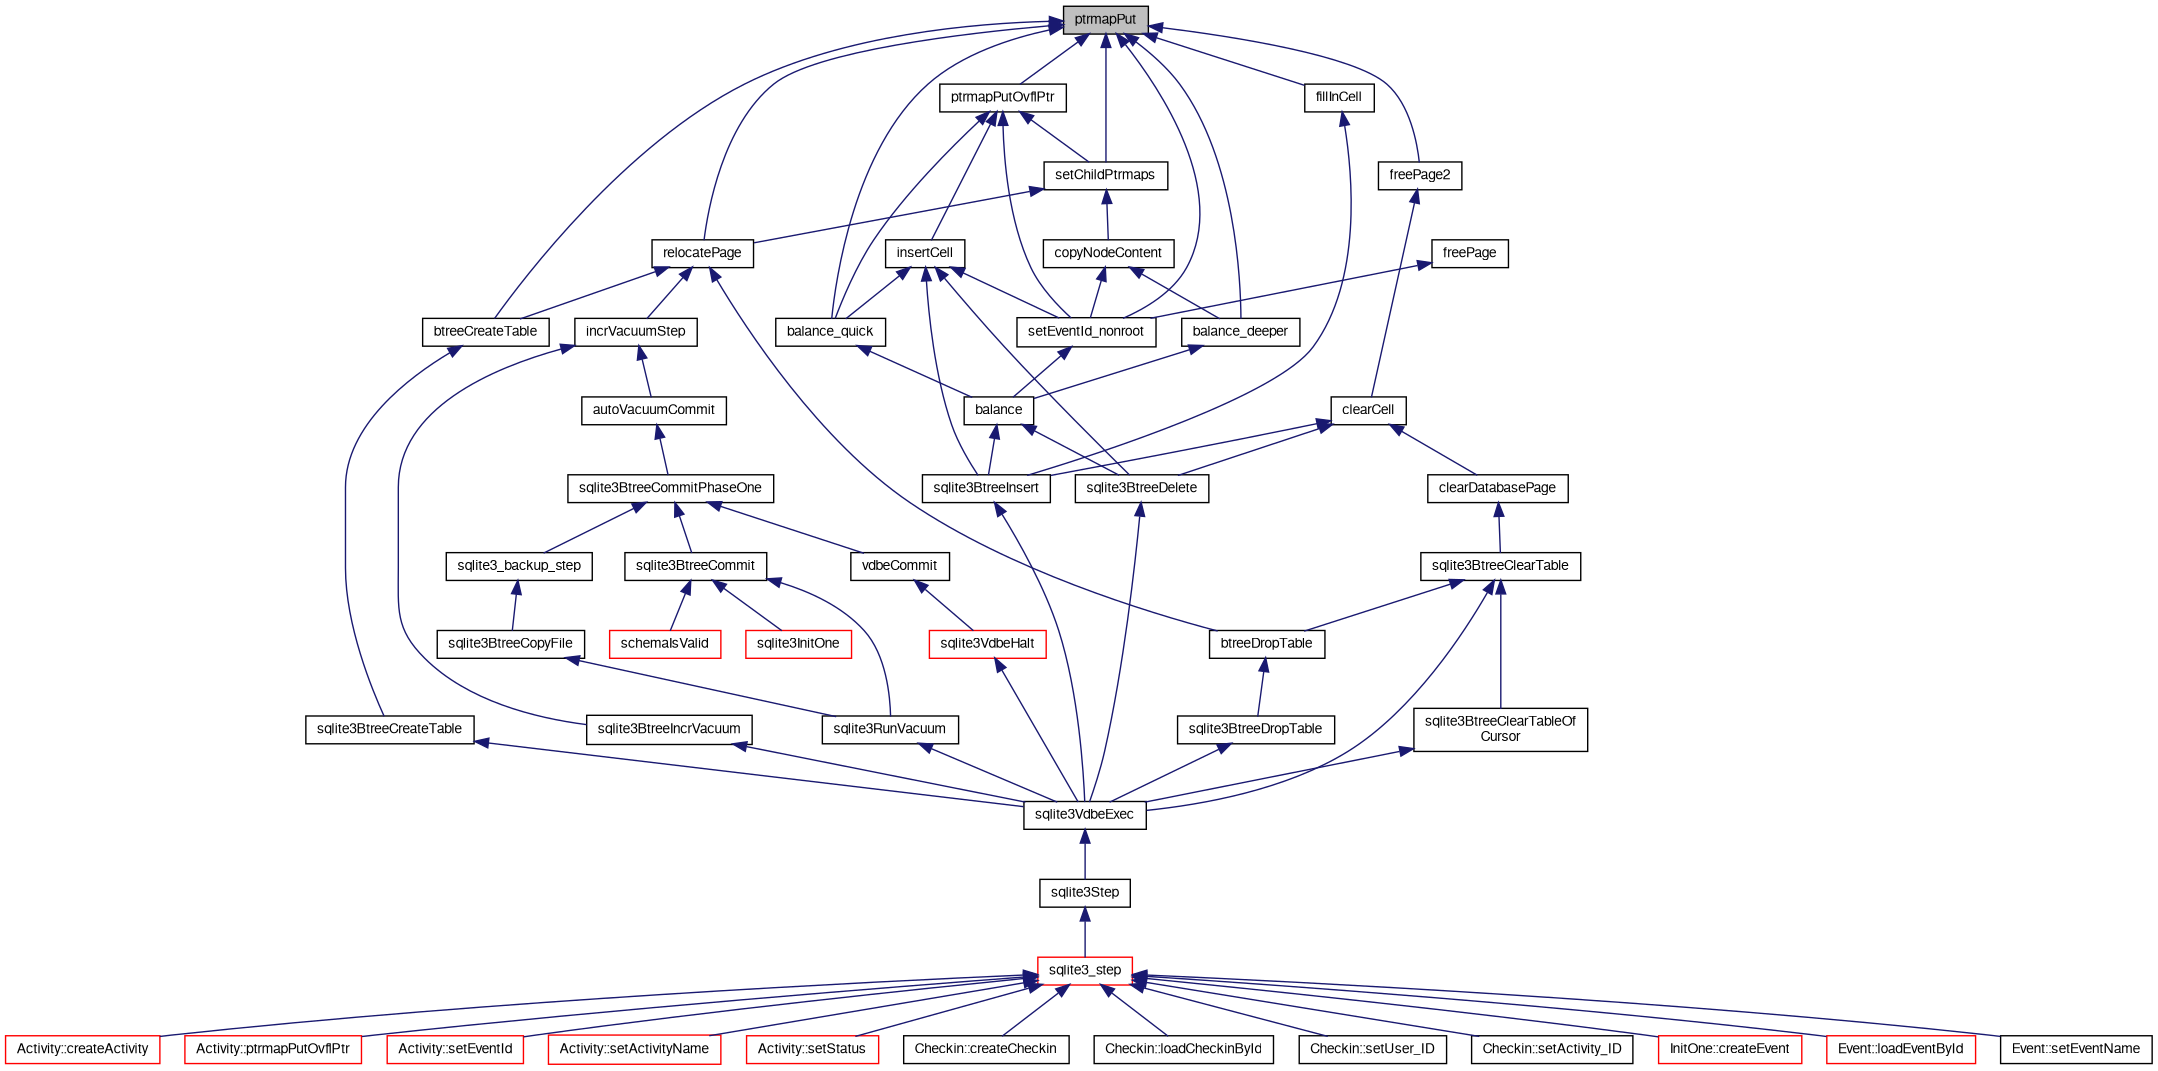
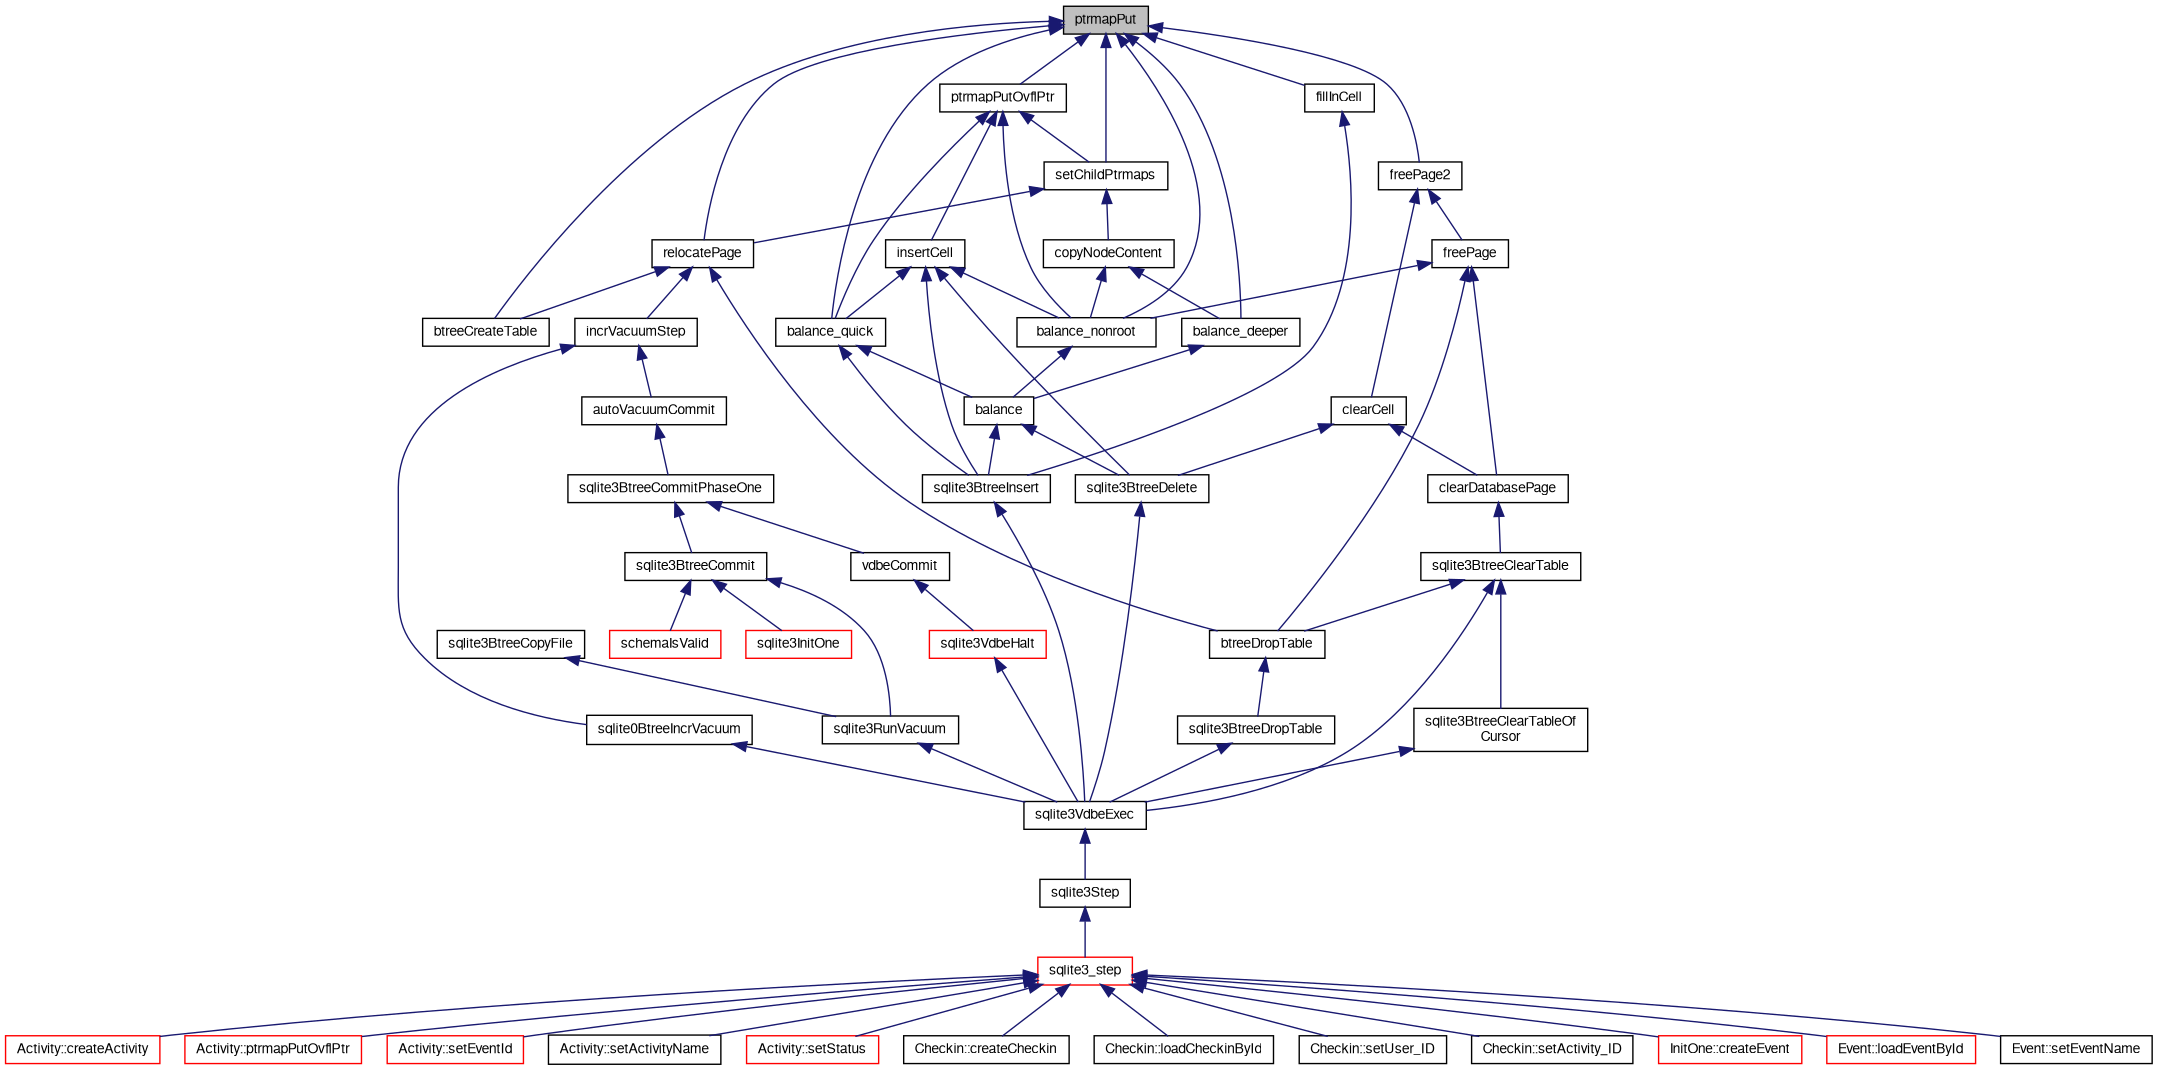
none -> (1449, 221)
(1087, 332) -> (1087, 332)
none -> (1485, 378)
(1184, 450) -> (903, 422)
none -> (1395, 468)
(519, 567) -> none
(390, 730) -> none
(669, 730) -> (669, 730)
(635, 1050) -> (635, 1050)
